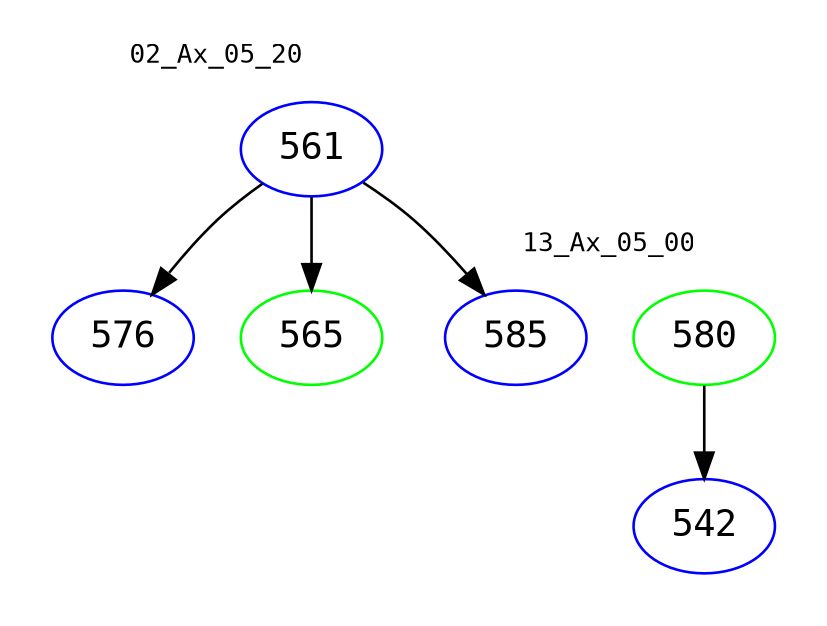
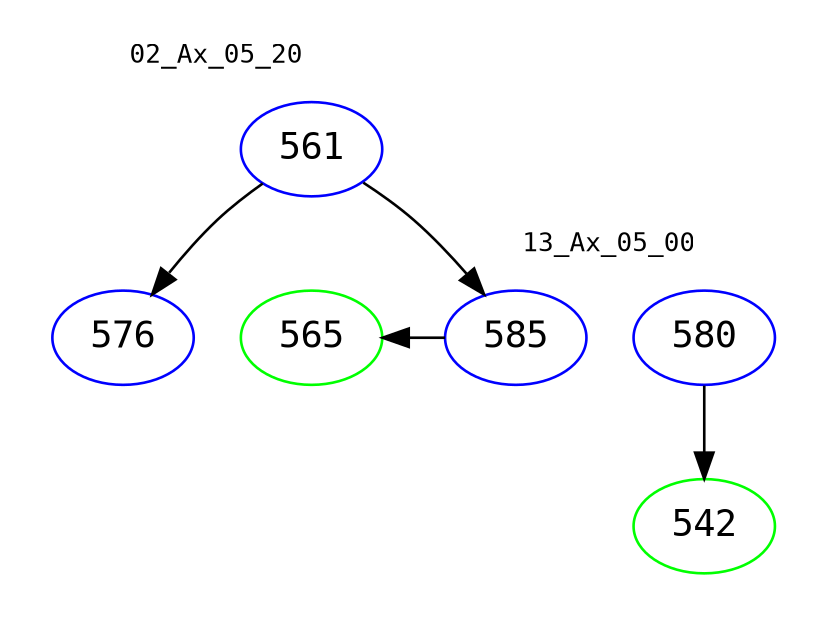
(312, 231) -> (427, 338)
(704, 338) -> (704, 338)
(704, 526) -> (704, 526)
